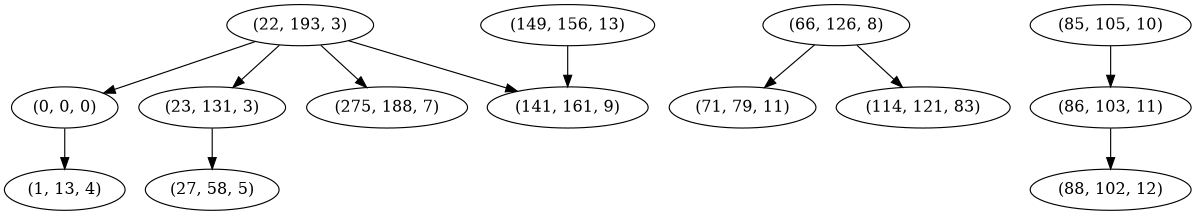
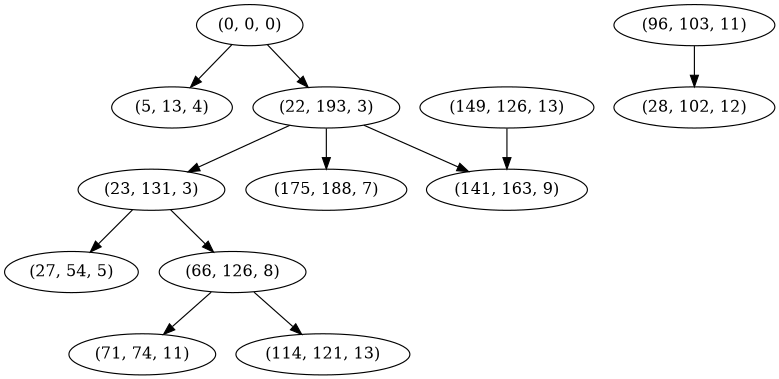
(568, 25) -> (507, 107)
(1111, 25) -> none
(185, 65) -> (284, 62)
(387, 107) -> (326, 190)
(568, 107) -> (507, 190)
(743, 107) -> (142, 354)
(923, 107) -> (323, 354)
(1111, 107) -> (694, 25)
(65, 190) -> (172, 107)
(212, 190) -> (71, 272)
(1111, 190) -> (694, 107)
none -> (188, 227)
